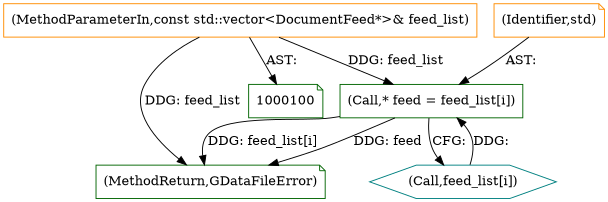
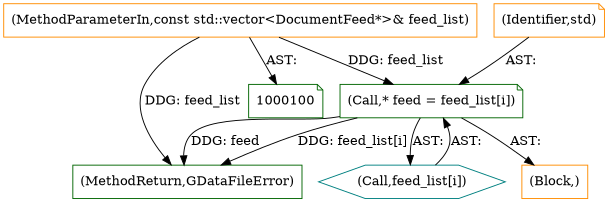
(431, 101) -> (431, 101)
(451, 141) -> (430, 141)
(493, 141) -> (469, 141)
(211, 182) -> (187, 182)
none -> (555, 182)
